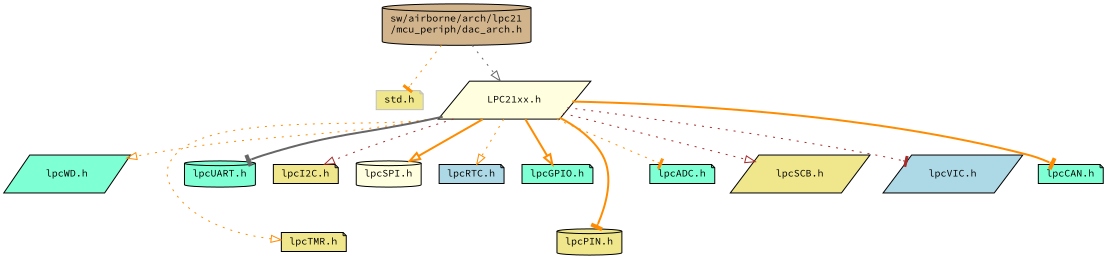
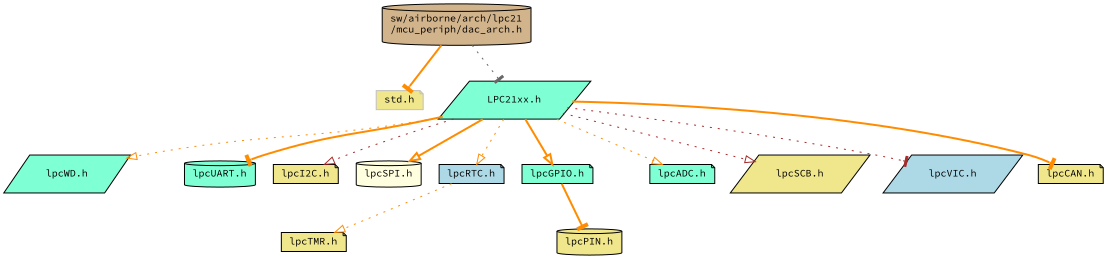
(484, 61) -> (484, 61)
(426, 66) -> (426, 66)
(515, 100) -> (515, 100)
(231, 131) -> (398, 206)
(322, 140) -> (322, 140)
(607, 141) -> (607, 141)
(605, 161) -> (571, 204)
(1071, 174) -> (1071, 174)
